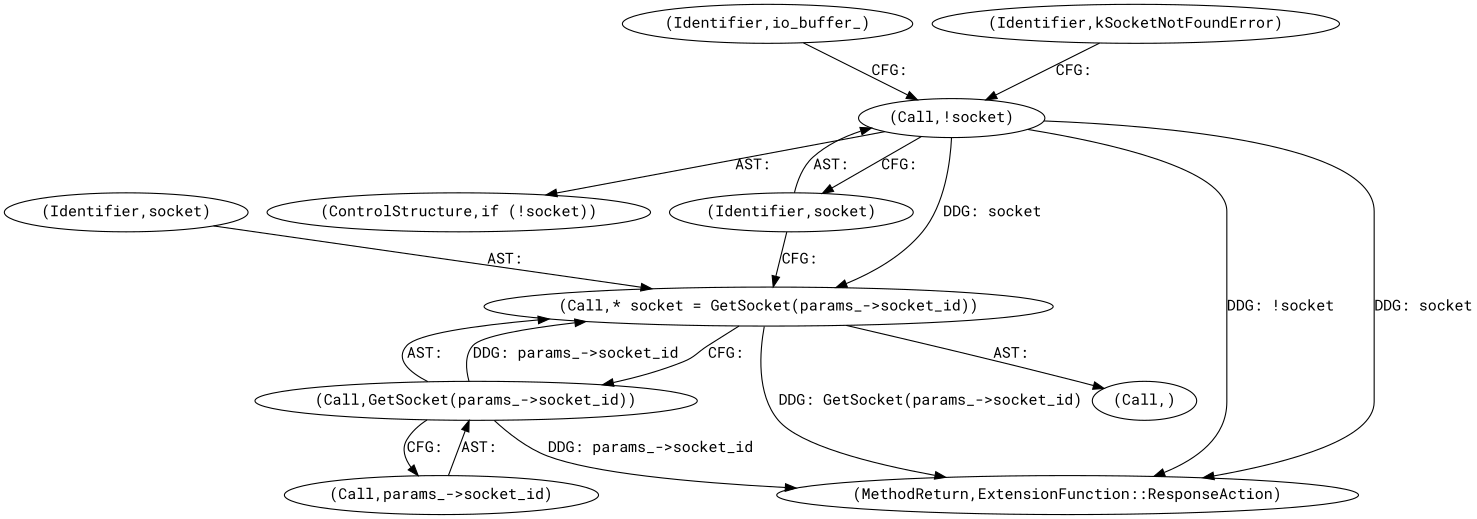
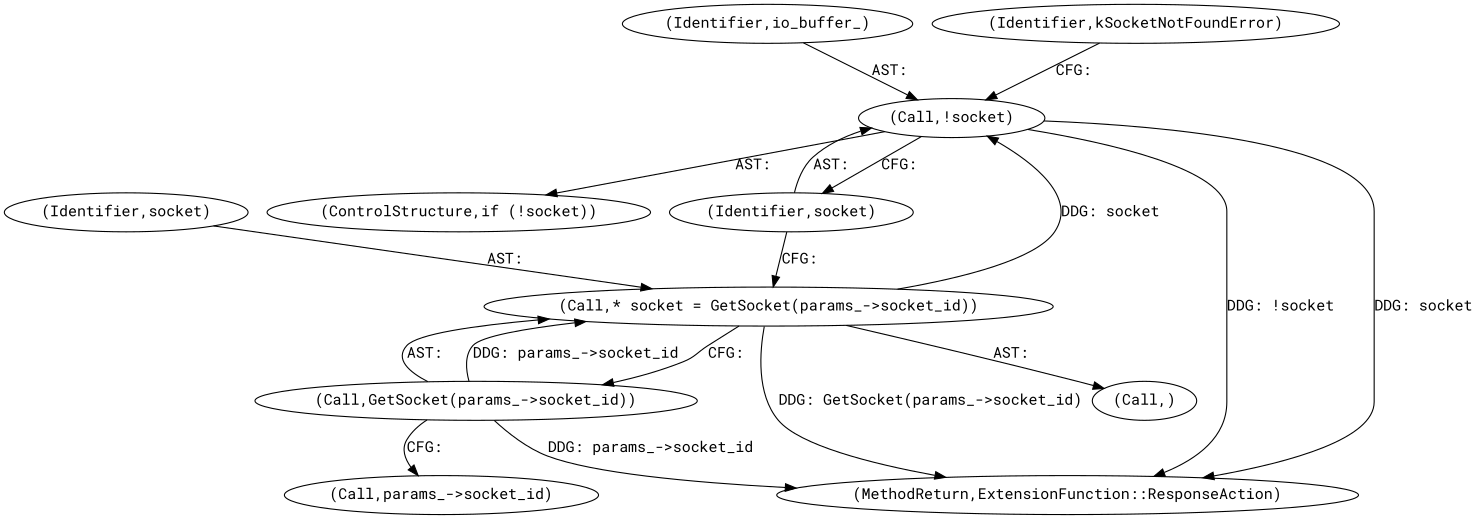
(894, 71) -> (894, 71)
(924, 229) -> (1036, 248)
(457, 453) -> none
